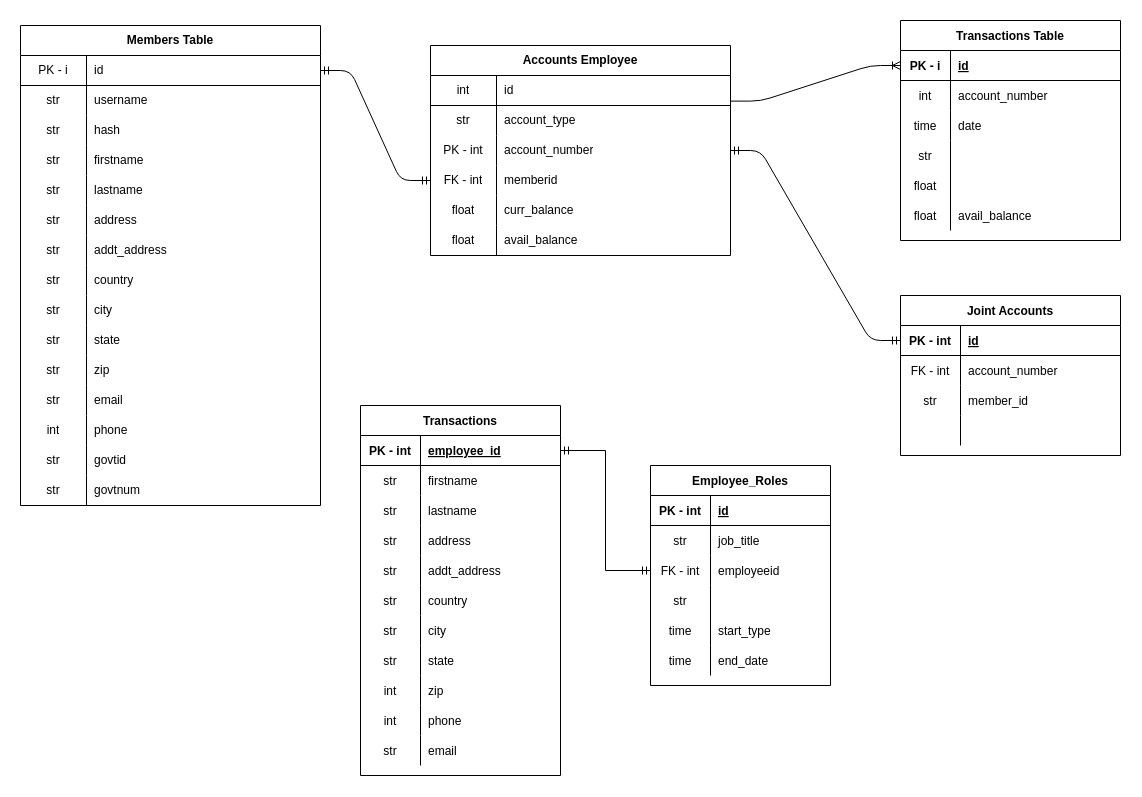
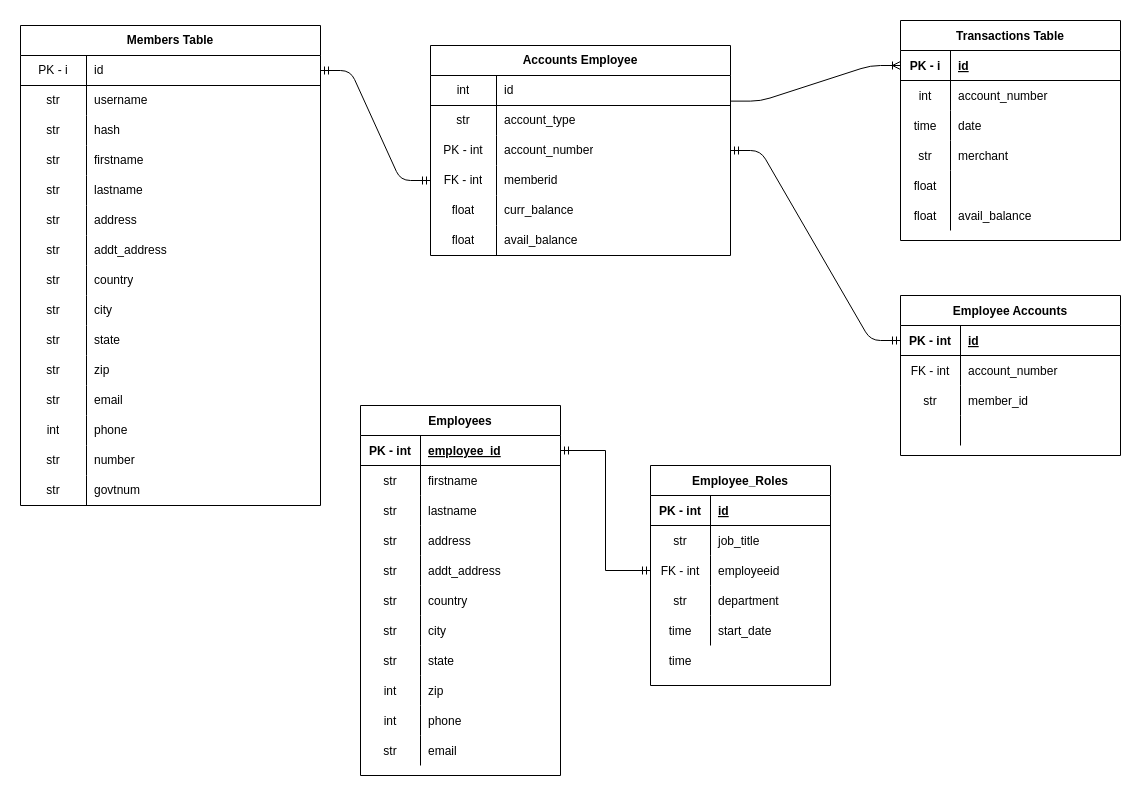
none -> (1036, 156)
(1010, 311) -> (1010, 311)
(460, 421) -> (460, 421)
(113, 461) -> (115, 461)
none -> (771, 601)
(752, 631) -> (752, 631)
(771, 661) -> none
